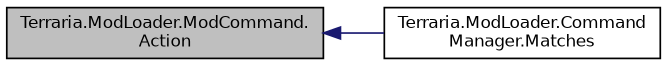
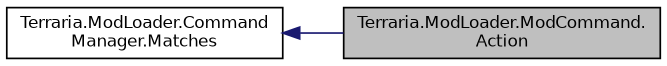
(362, 33) -> (322, 33)
